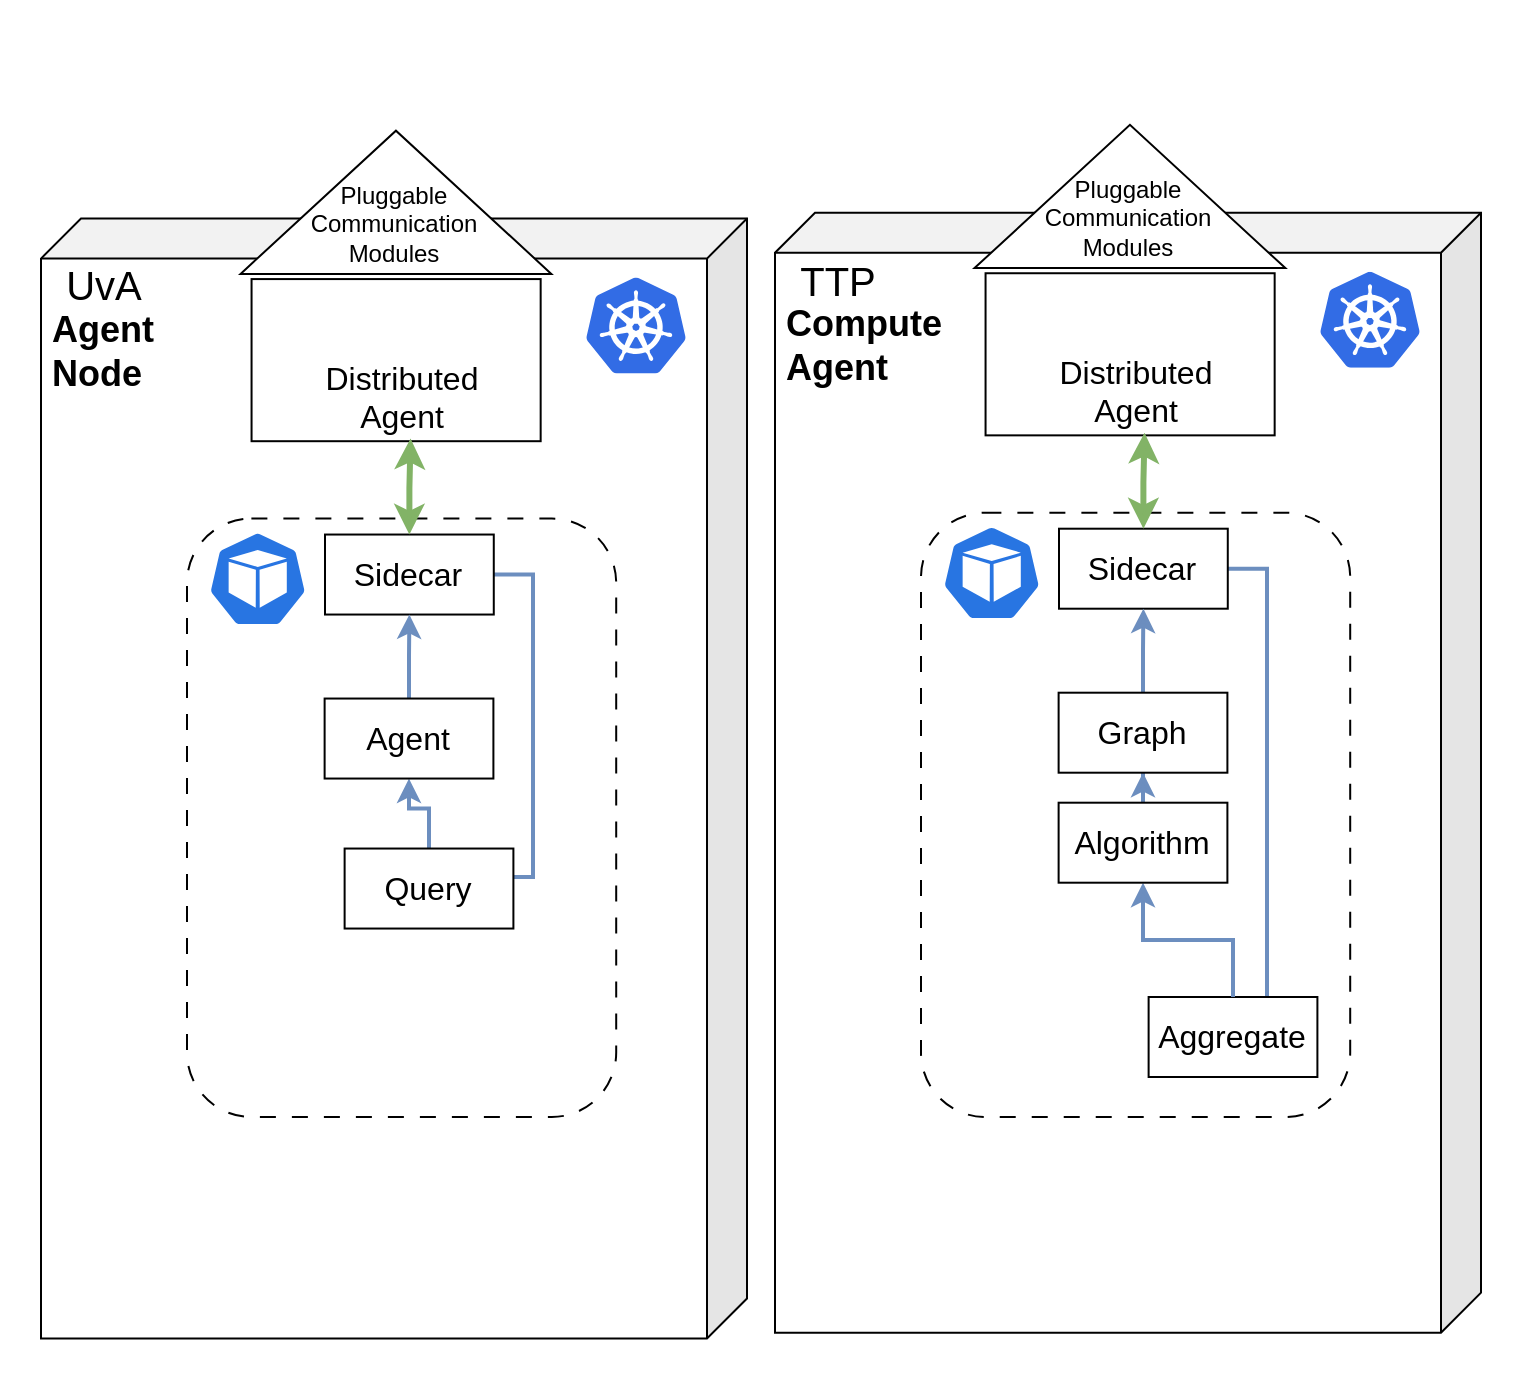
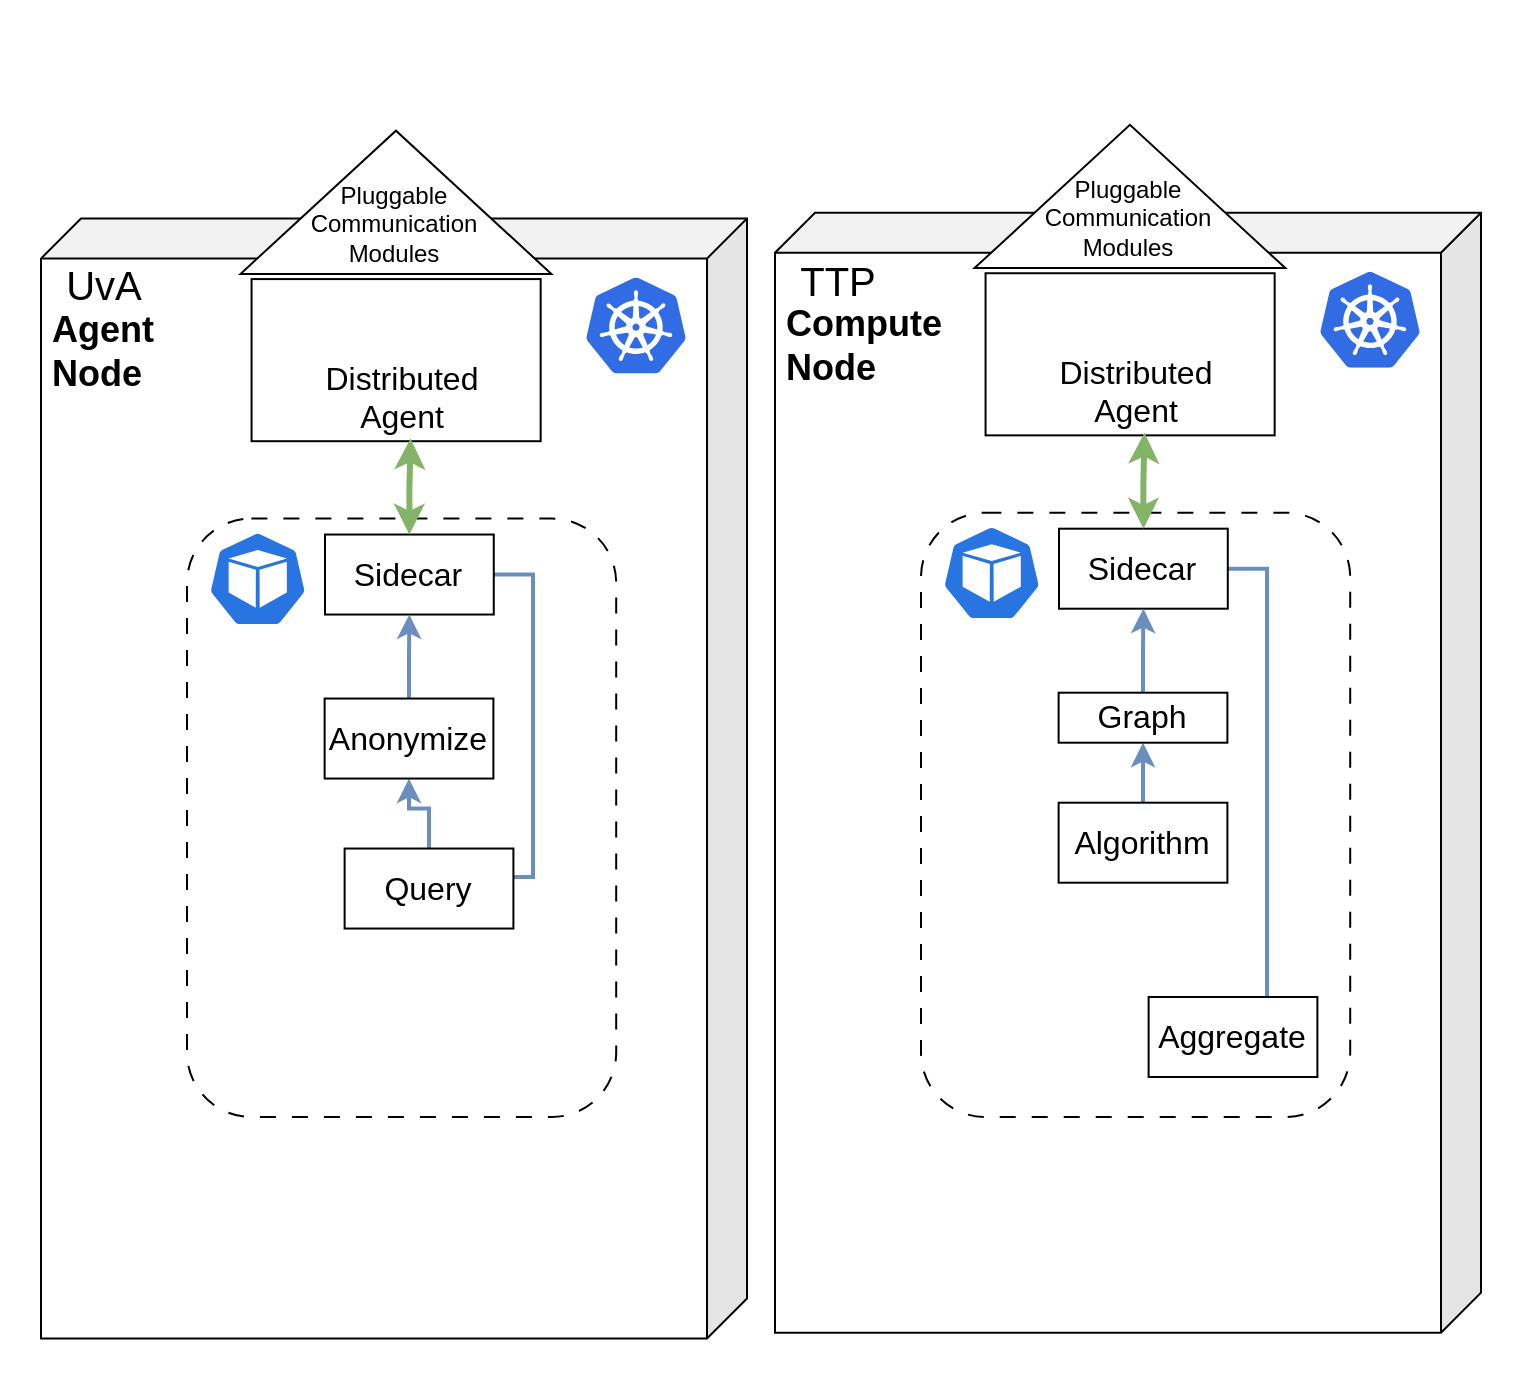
(858, 347) -> (858, 347)
(1143, 733) -> (1143, 718)
(409, 739) -> (409, 739)
(1197, 940) -> none
